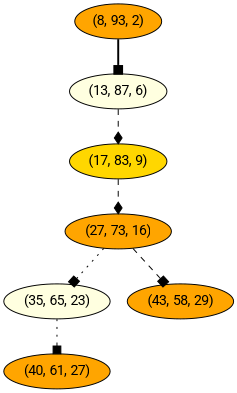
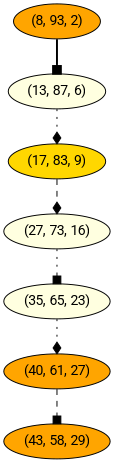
(118, 121) -> (57, 121)
(118, 231) -> (57, 231)
(146, 263) -> (57, 402)
(57, 332) -> (57, 331)
